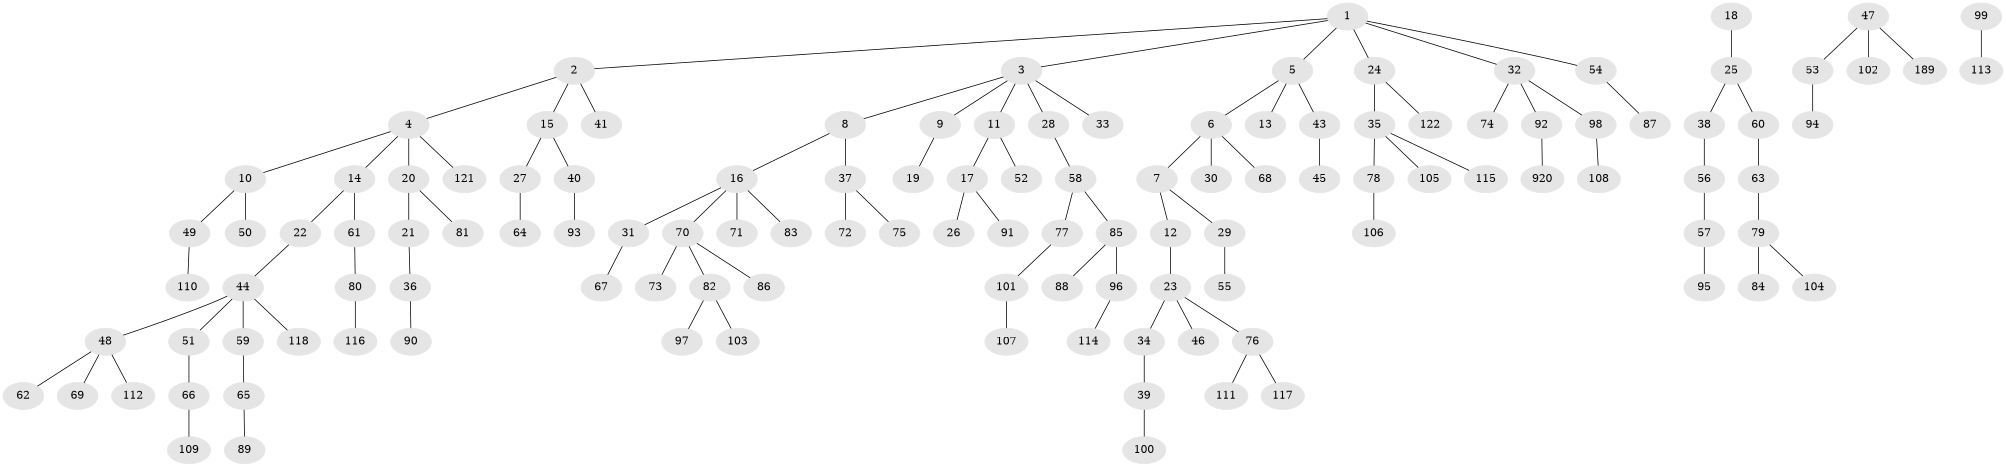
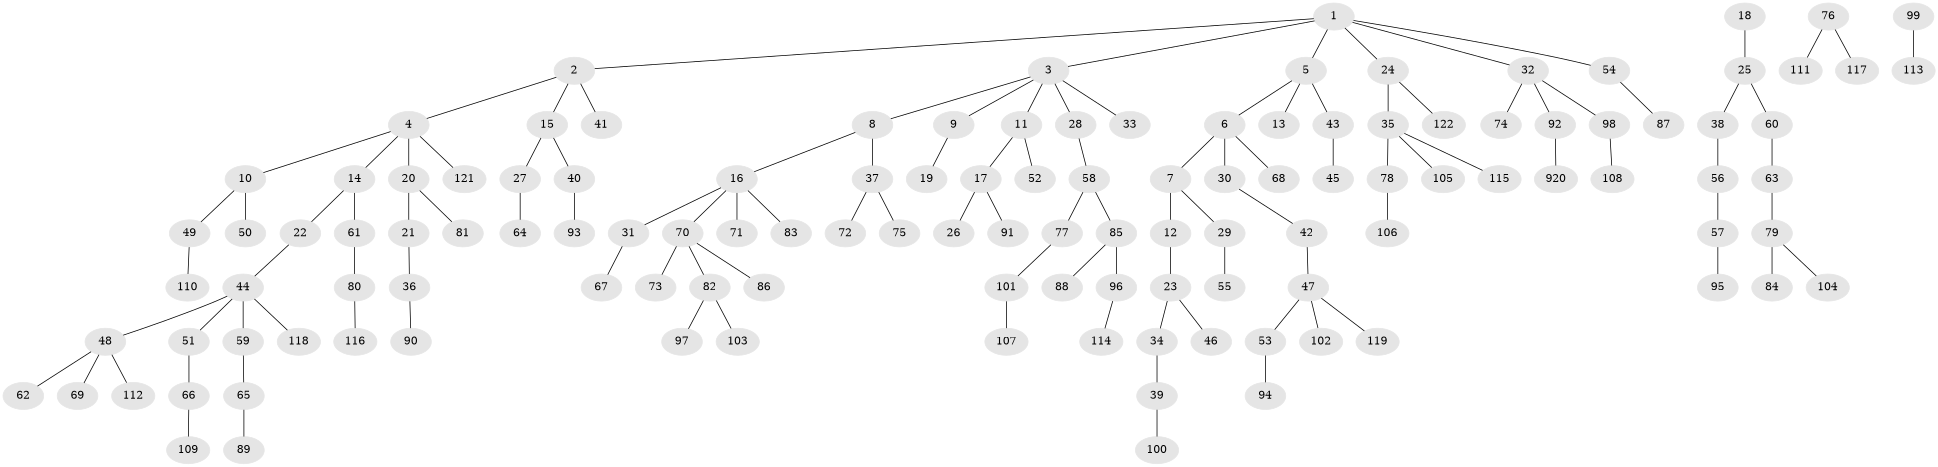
(1925, 71) -> (1378, 342)
none -> (1307, 233)
(1212, 315) -> none
